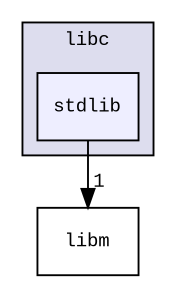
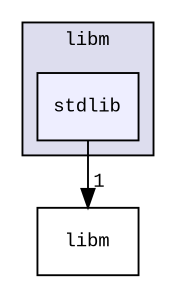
(88, 40) -> (88, 40)
